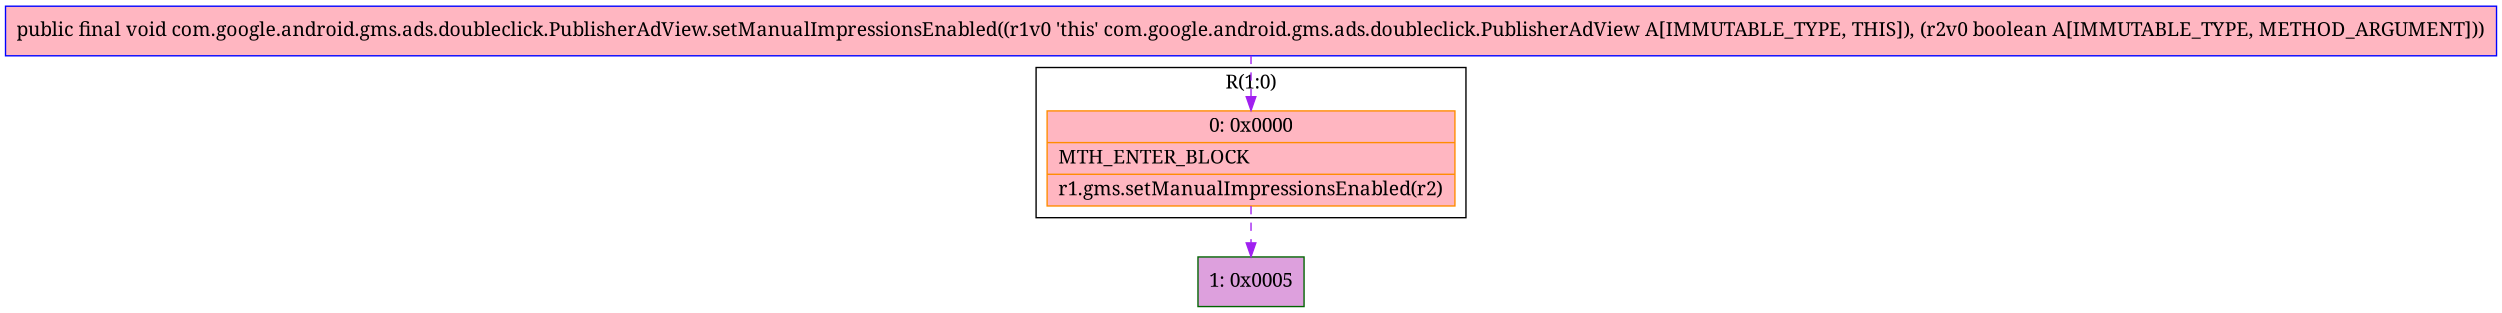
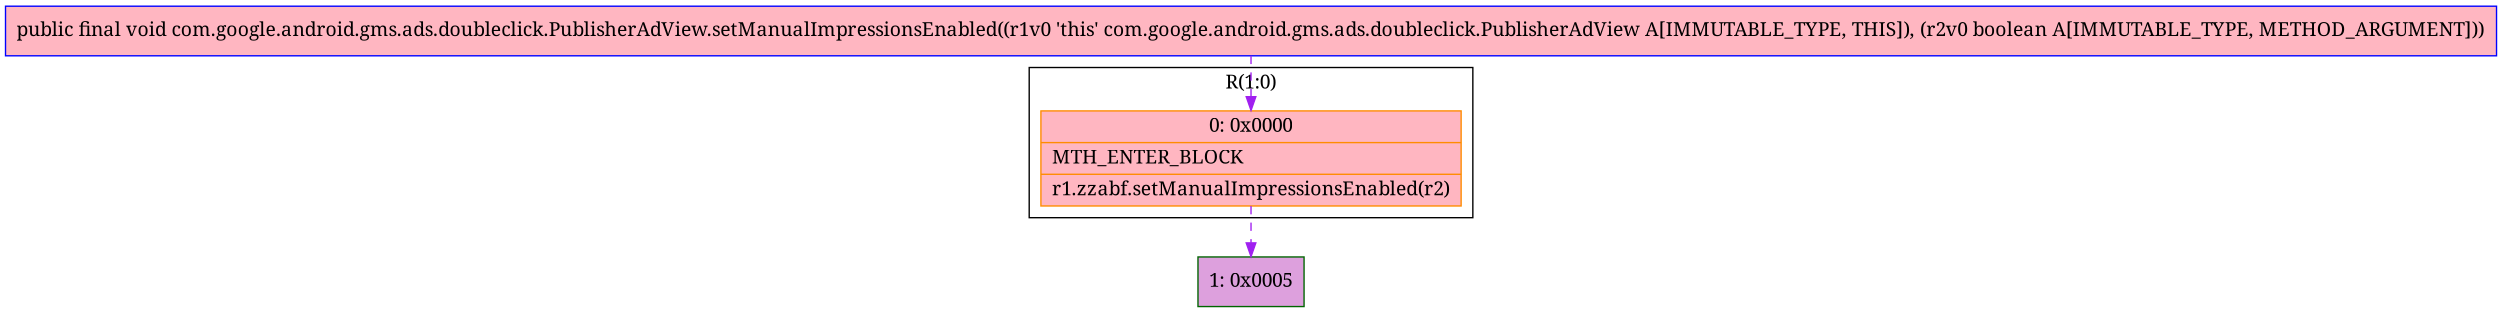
(1251, 189) -> (1251, 189)
